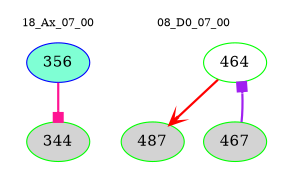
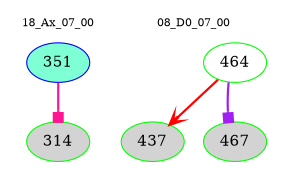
(58, 63) -> (58, 63)
(242, 108) -> (228, 97)
(58, 142) -> (58, 142)
(153, 142) -> (153, 142)
